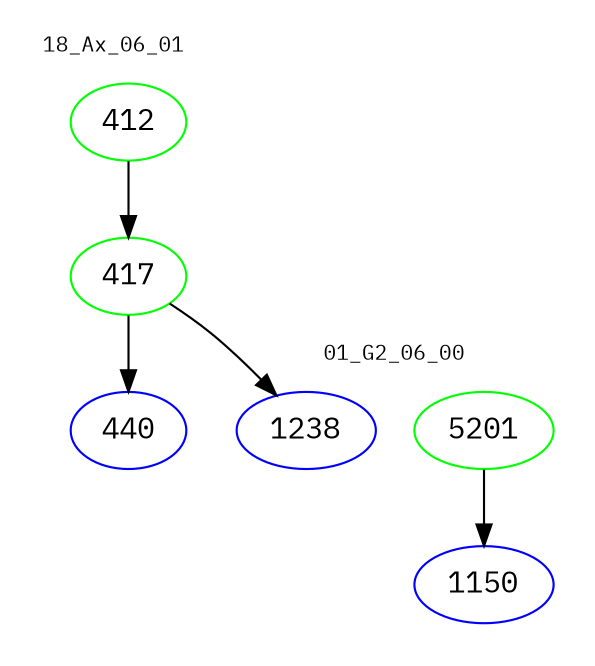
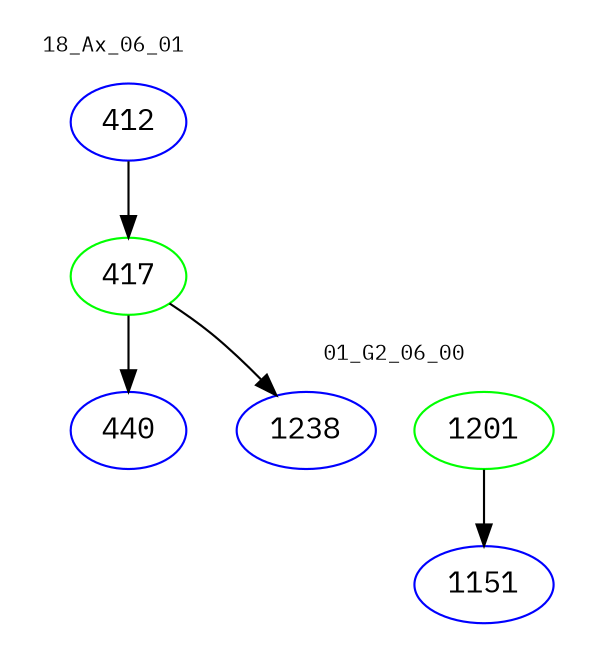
(128, 122) -> (128, 122)
(484, 430) -> (484, 430)
(484, 585) -> (484, 585)
